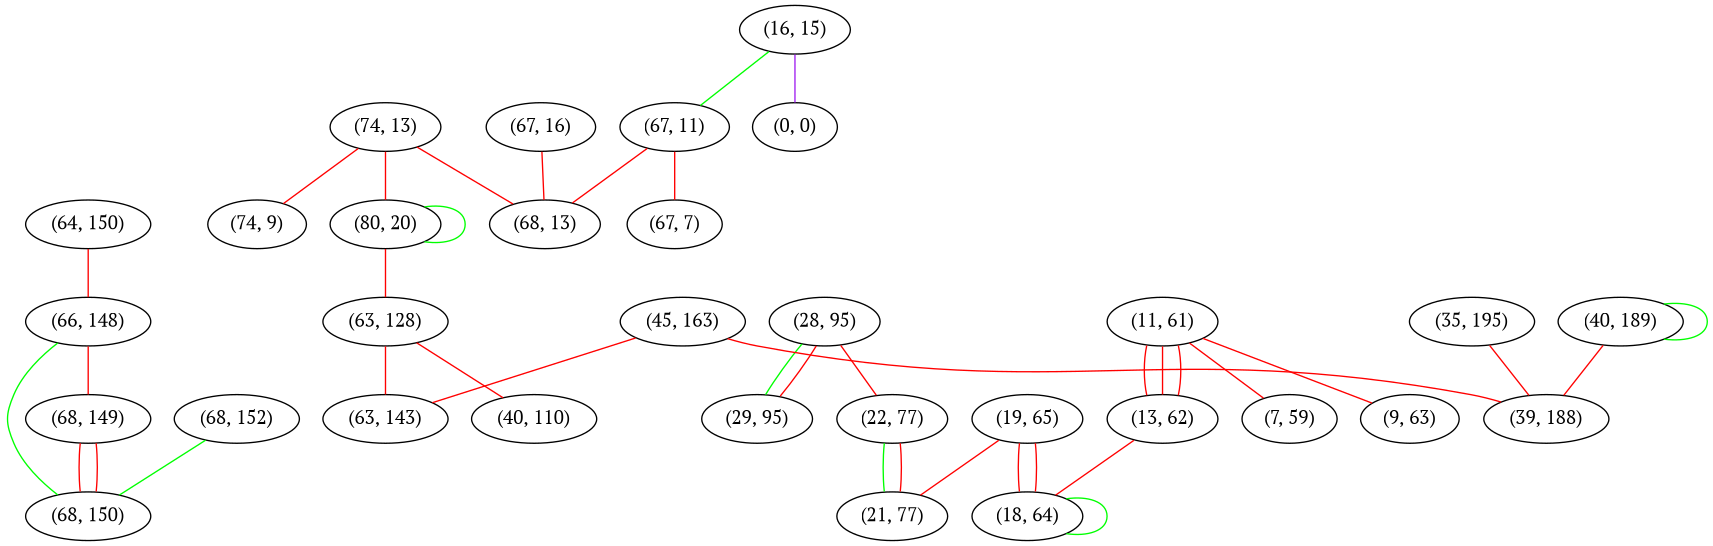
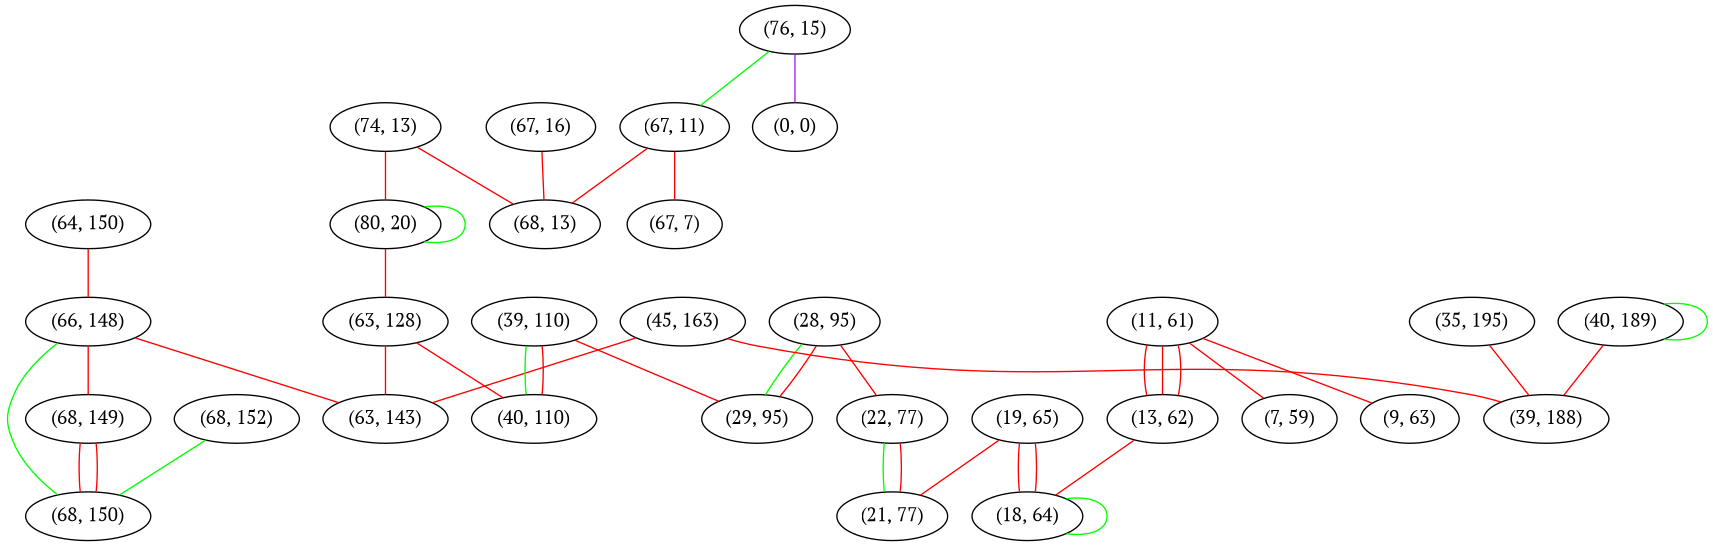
(795, 30) -> (795, 30)
(257, 224) -> none
none -> (534, 322)
none -> (237, 370)
